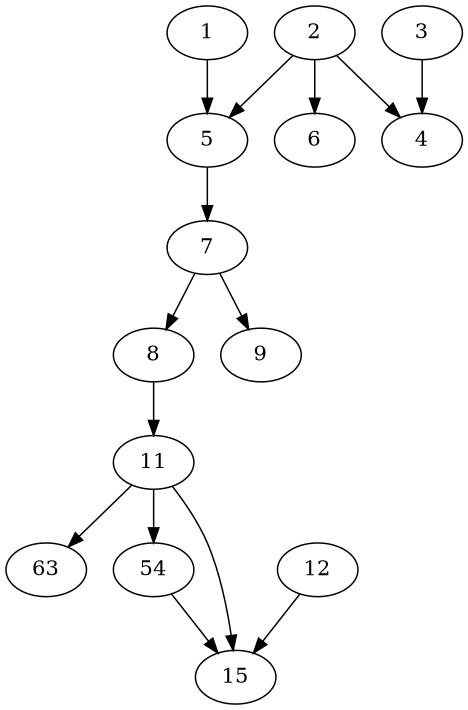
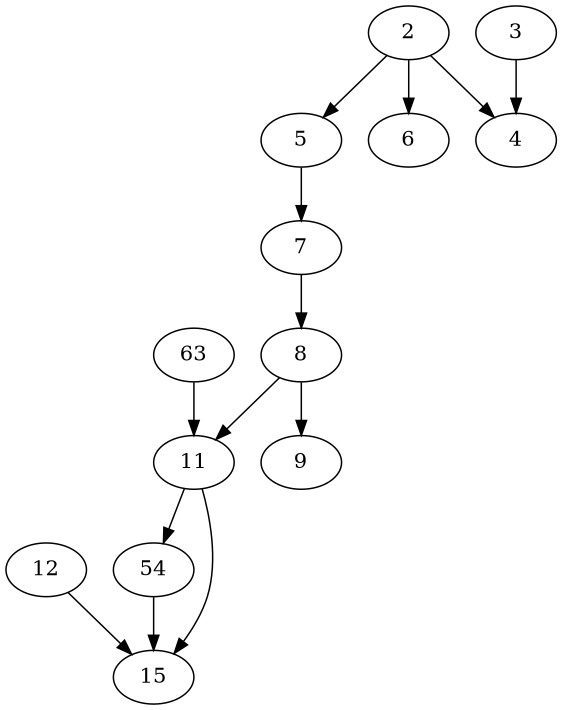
(207, 33) -> none
(231, 295) -> (301, 401)
(105, 511) -> (194, 401)
